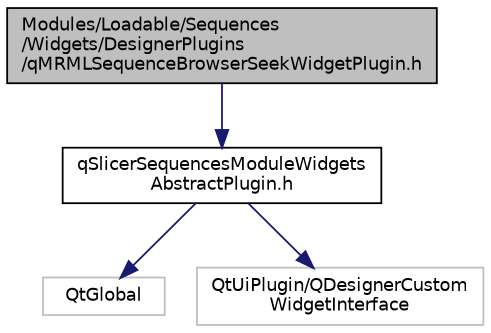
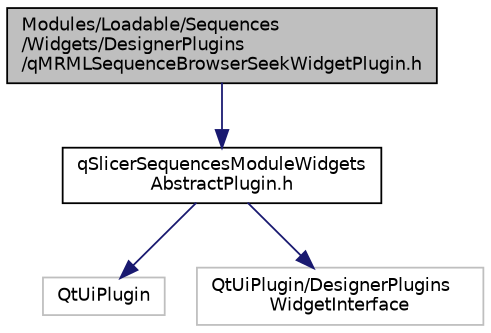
(104, 296) -> (104, 296)
(340, 296) -> (340, 296)
